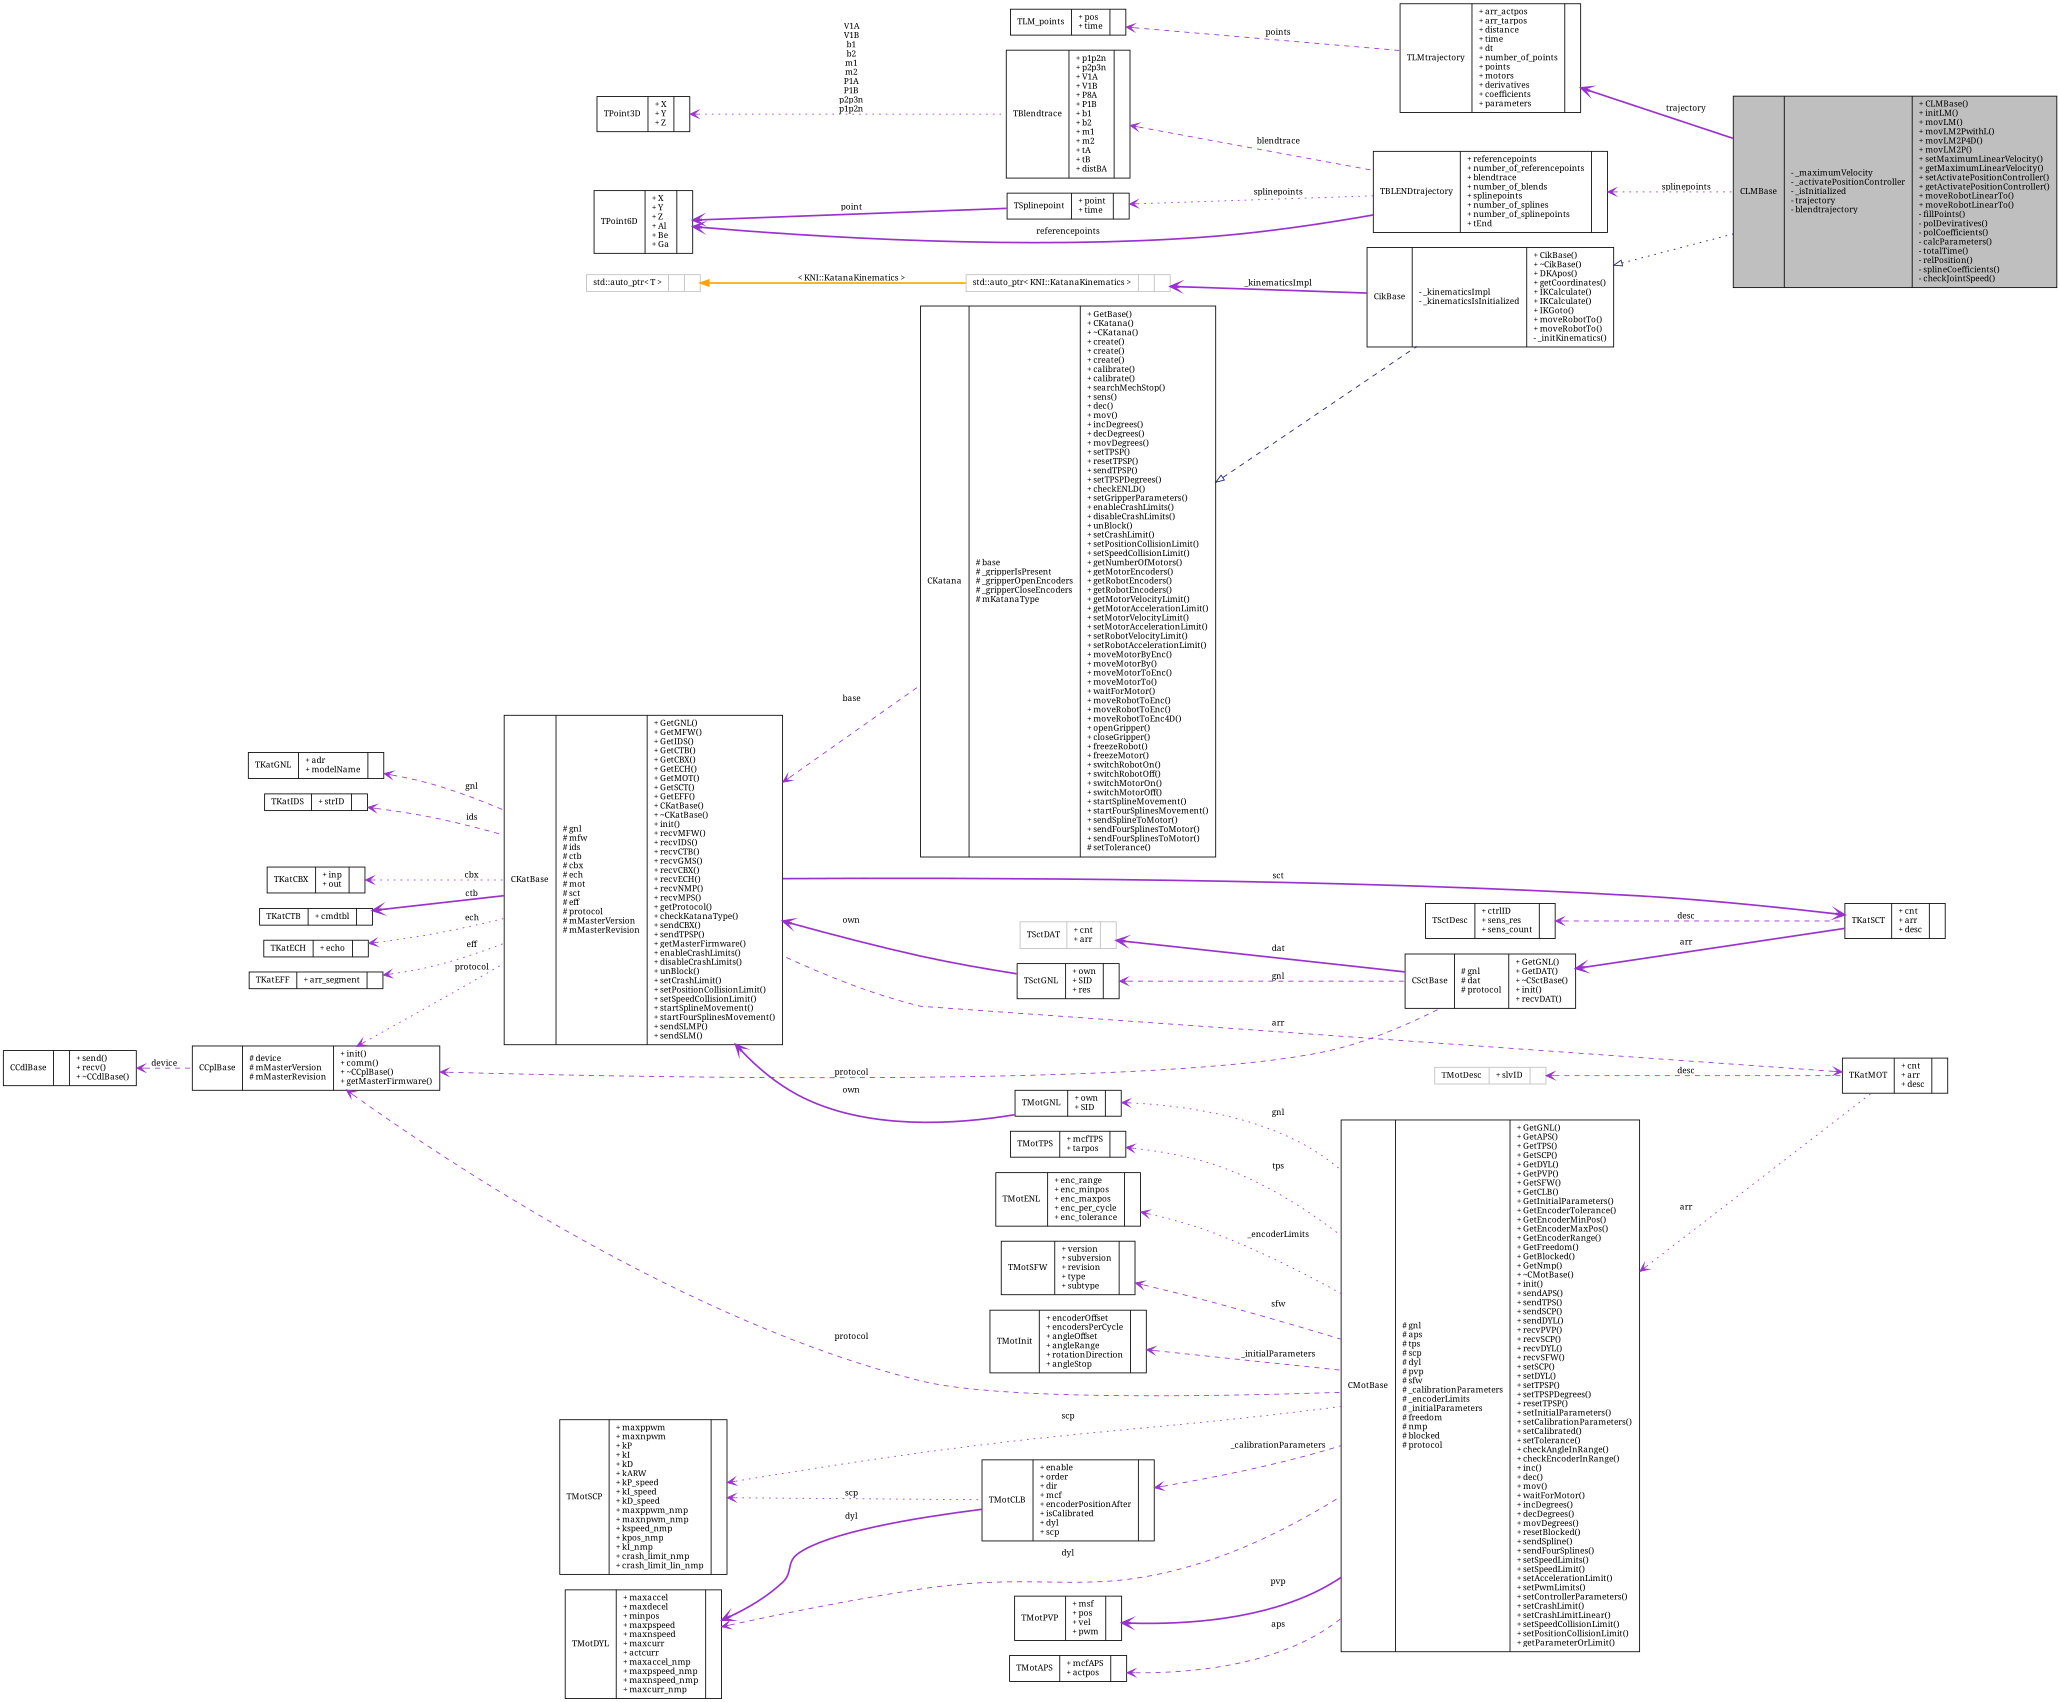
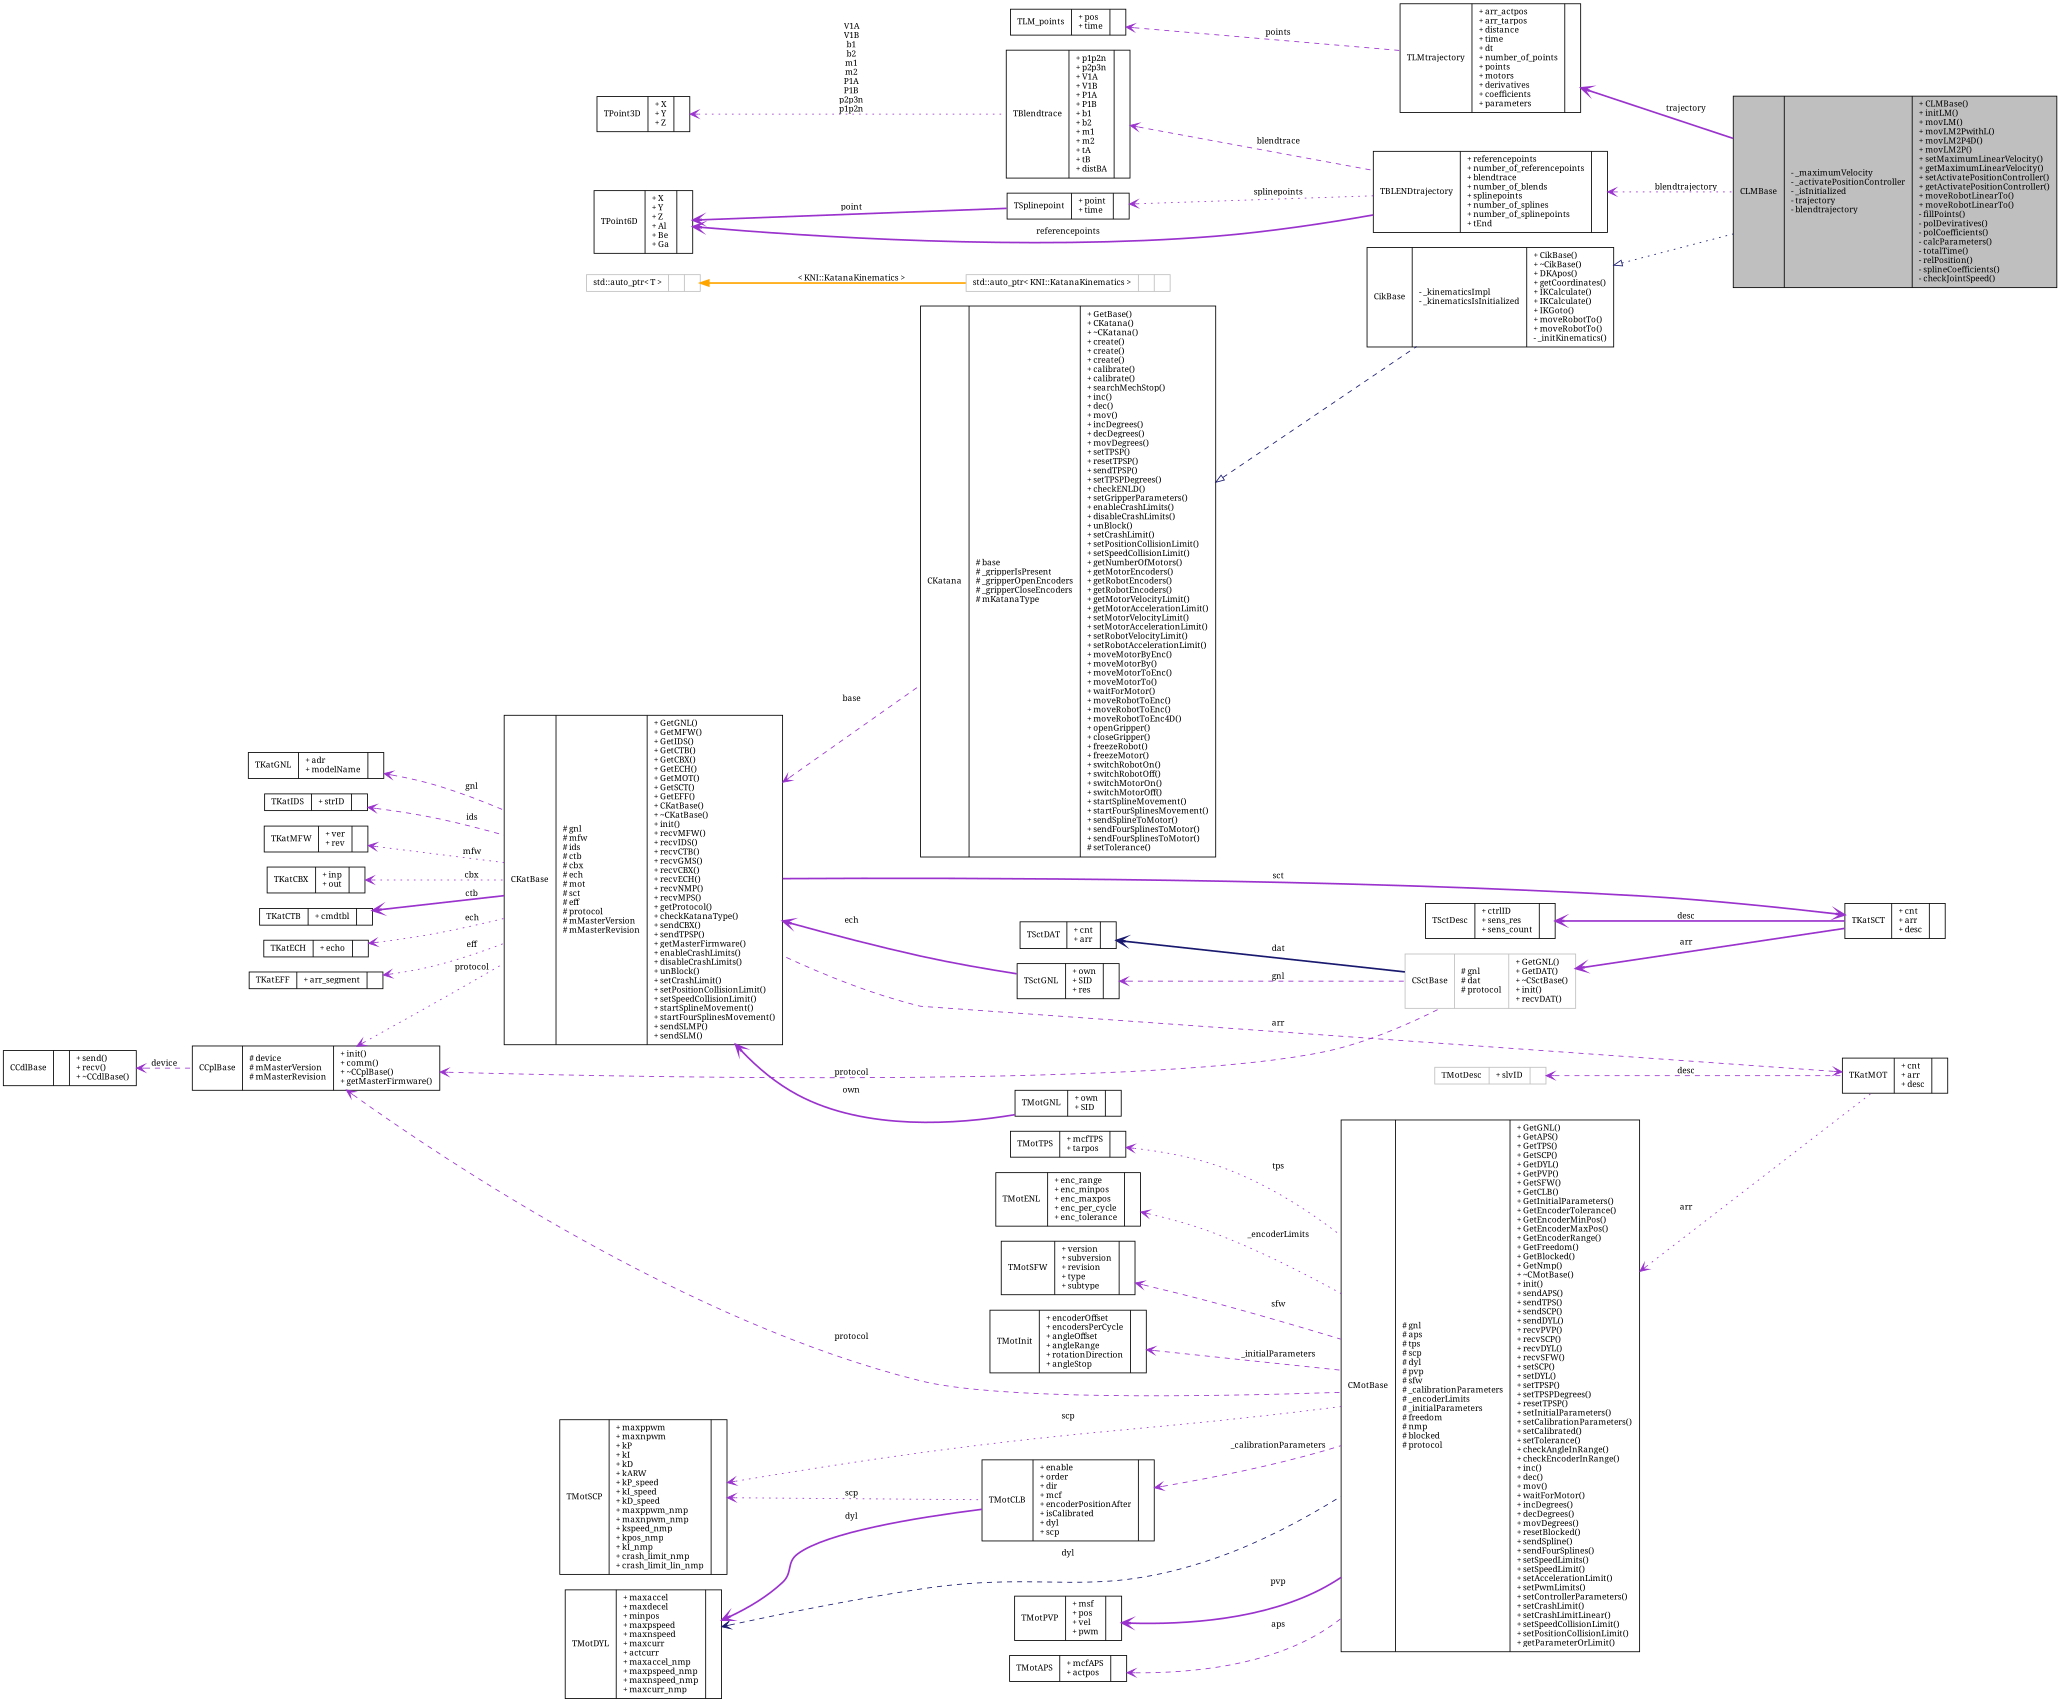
(1087, 95) -> (1087, 95)
(1686, 187) -> (1686, 187)
(1273, 290) -> none
(1102, 397) -> (1100, 397)
none -> (316, 839)
(852, 921) -> (852, 921)
(1704, 921) -> (1704, 921)
(1068, 935) -> (1068, 935)
(1265, 957) -> (1265, 957)
(1490, 981) -> (1490, 981)
(1241, 1120) -> none
(1042, 1582) -> (1042, 1582)
